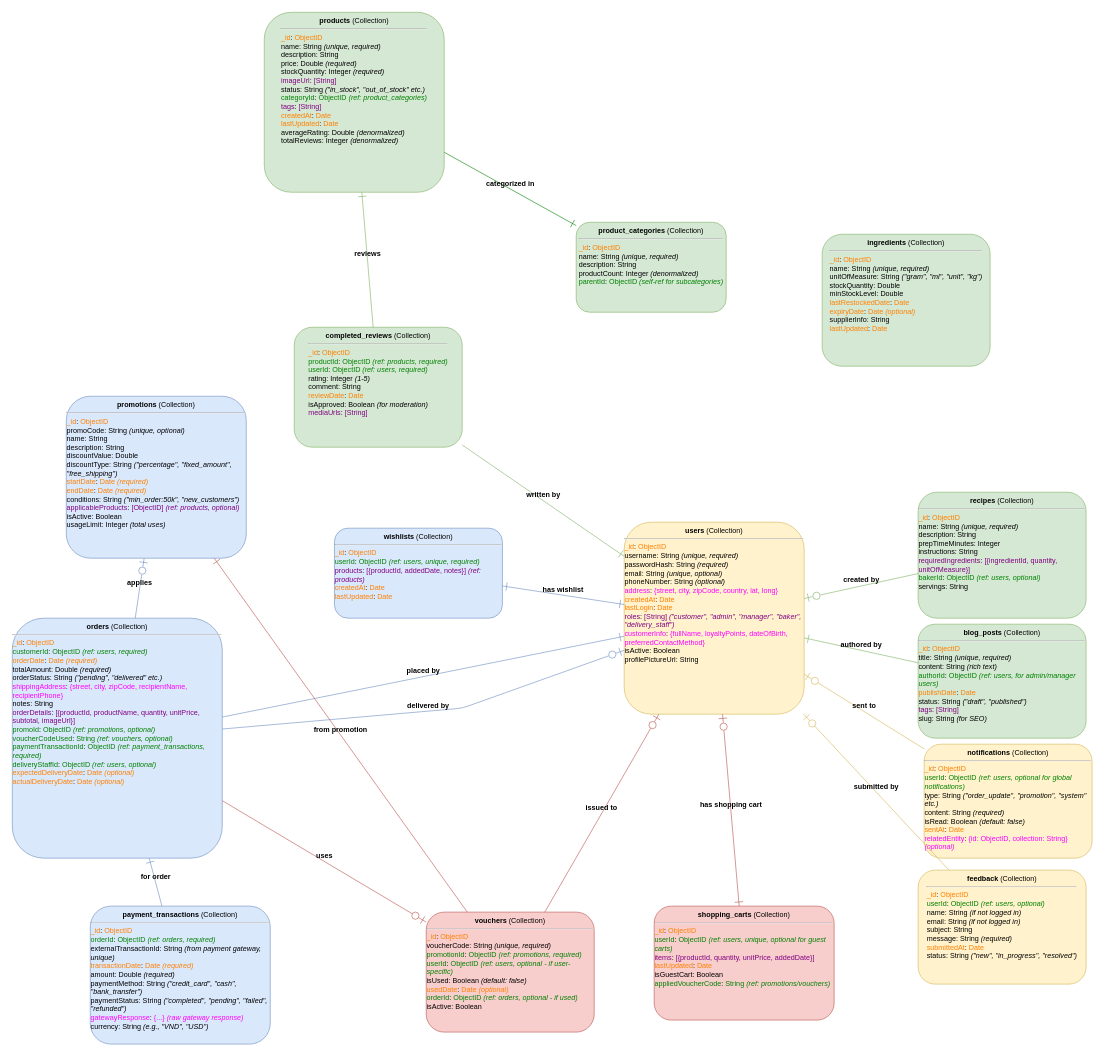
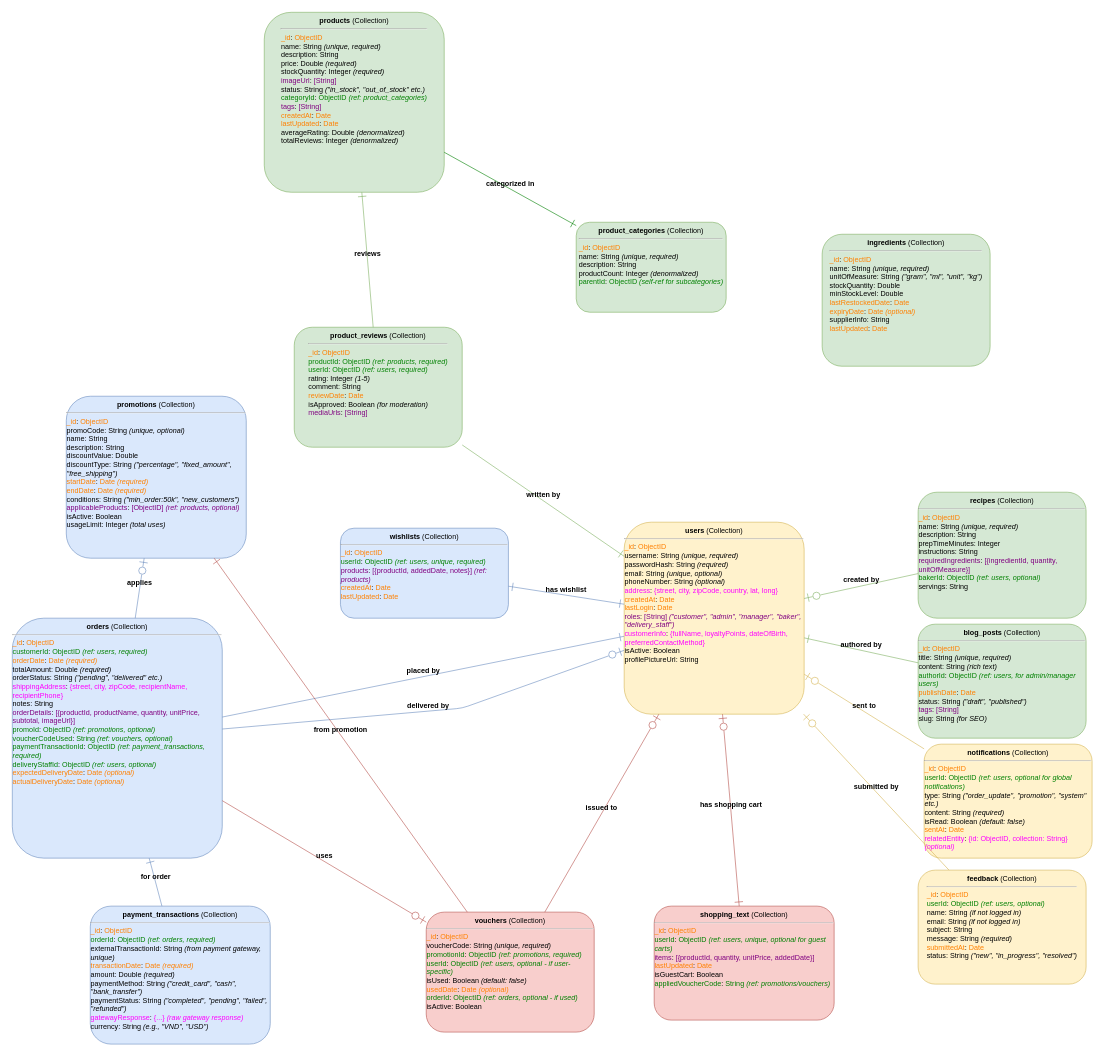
(378, 370) -> (378, 370)
(419, 573) -> (425, 573)
(744, 954) -> (744, 954)
